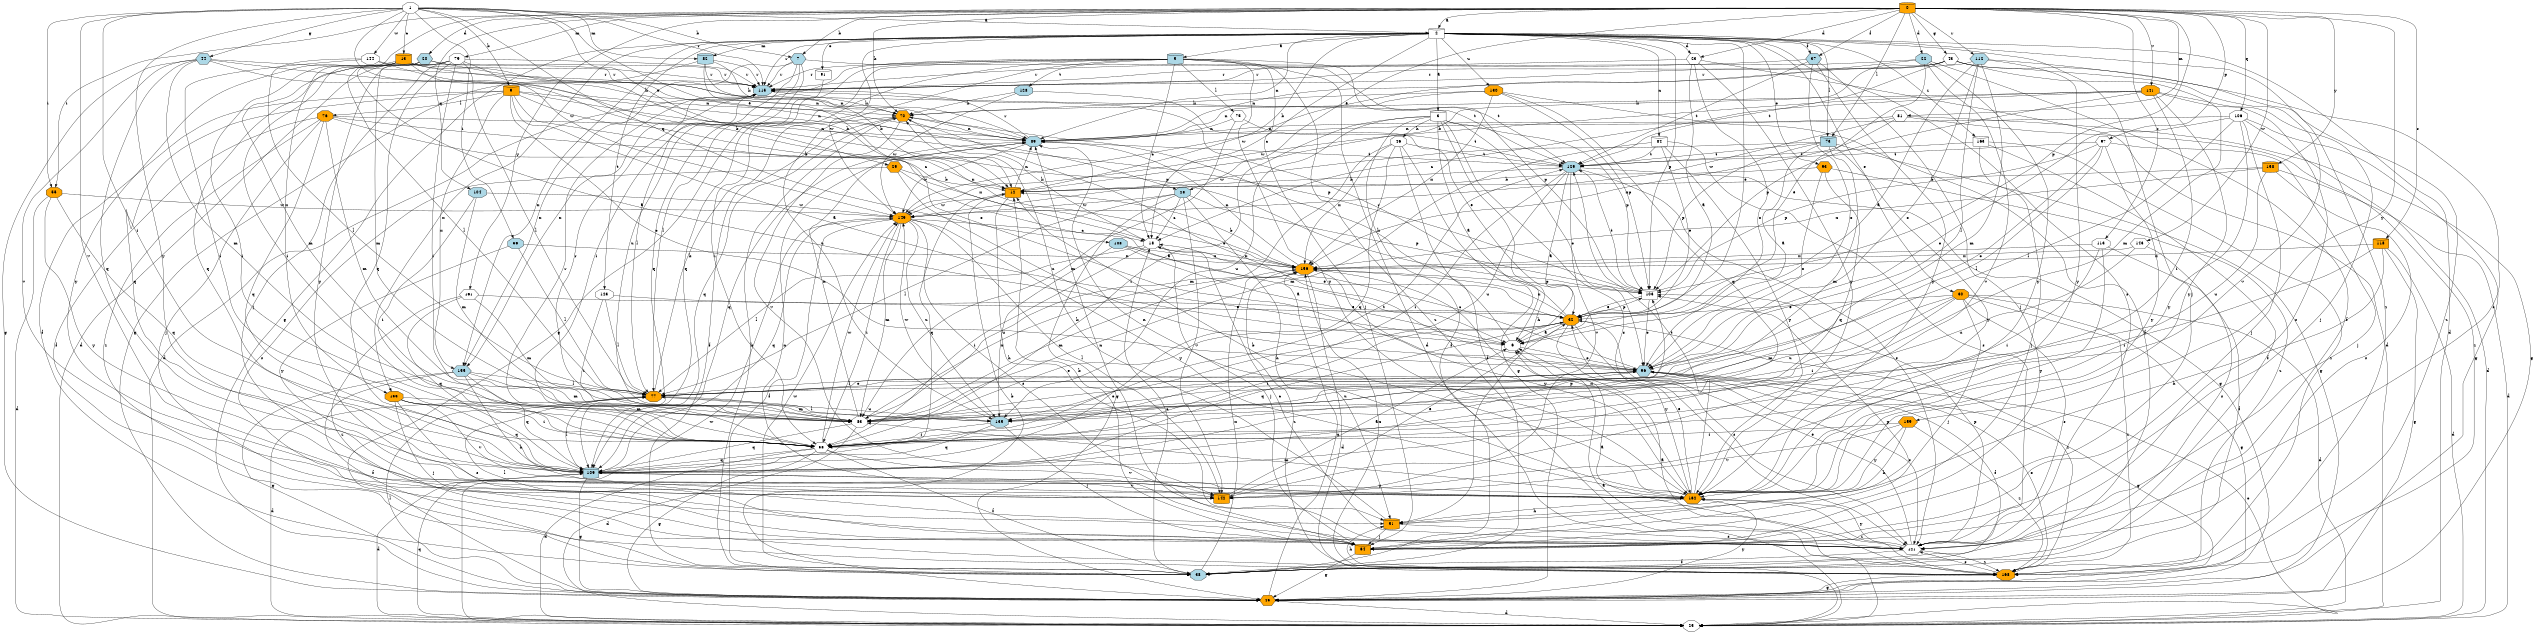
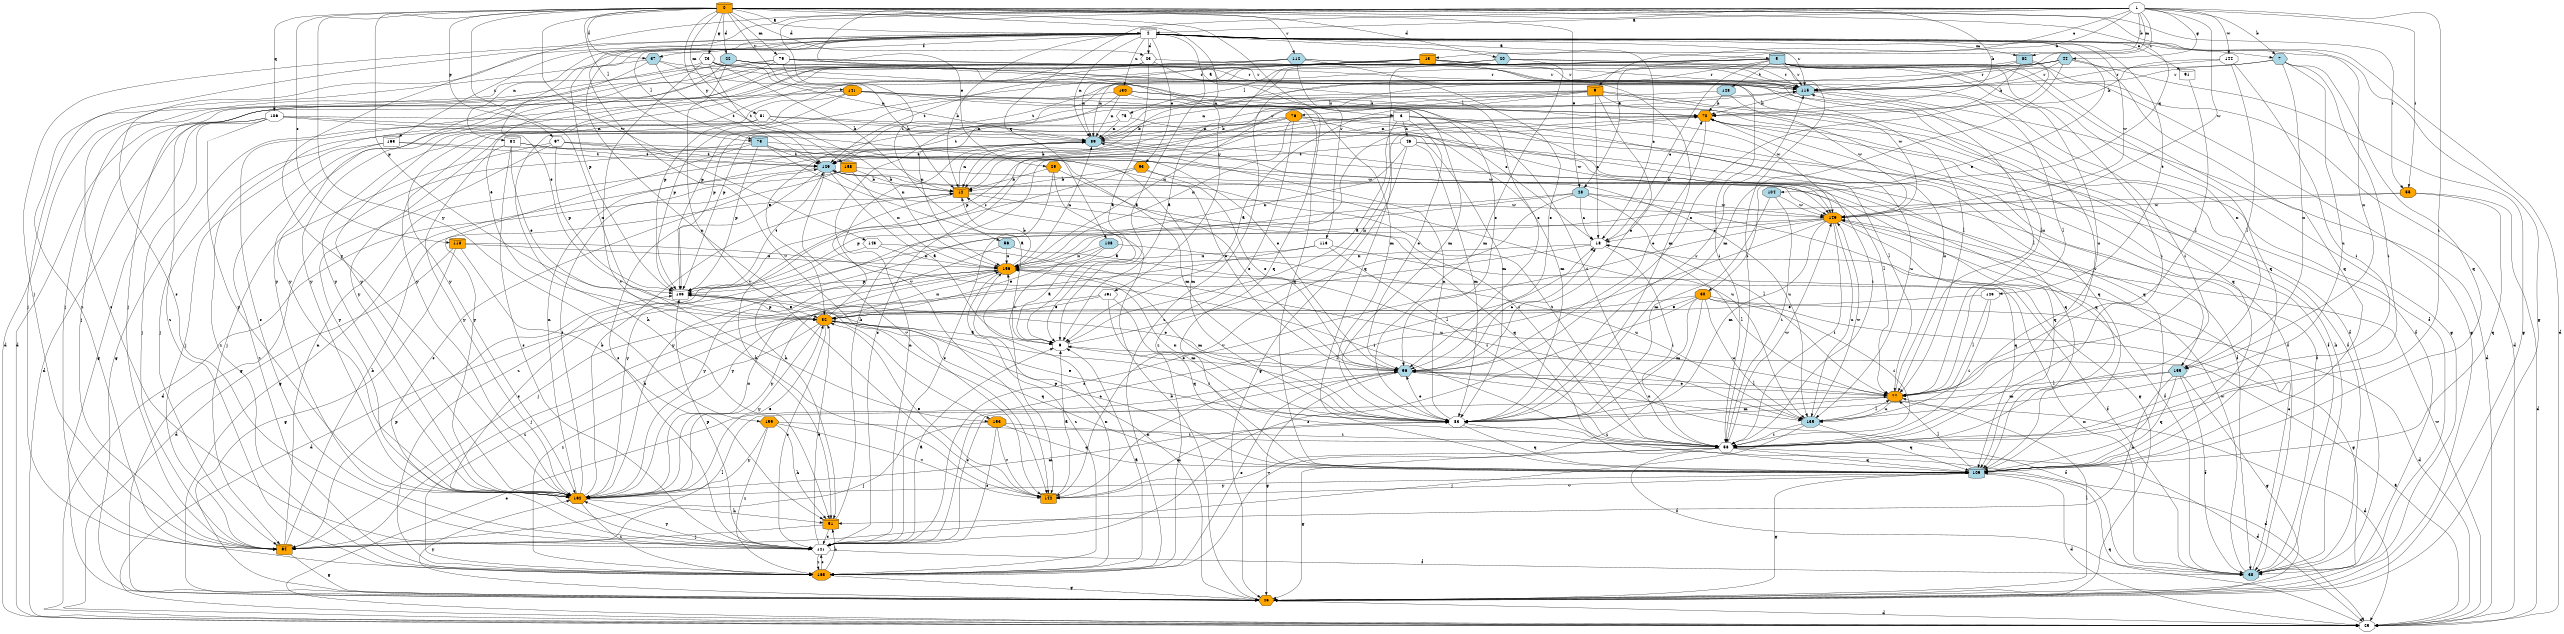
(1053, 269) -> (1249, 269)
(626, 411) -> (1225, 437)
